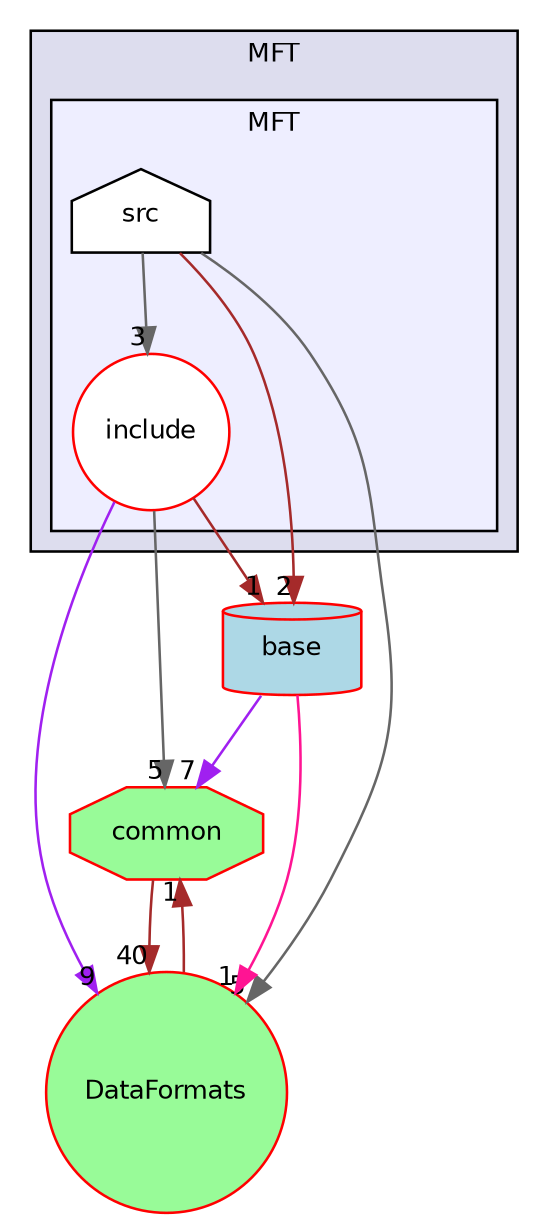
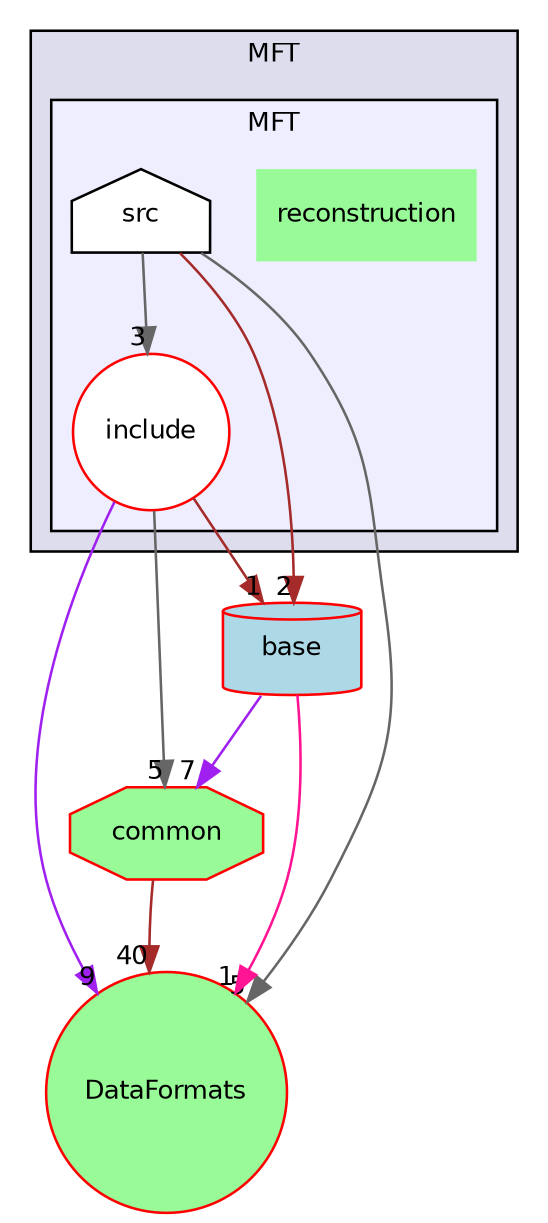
none -> (366, 215)
(184, 939) -> none
